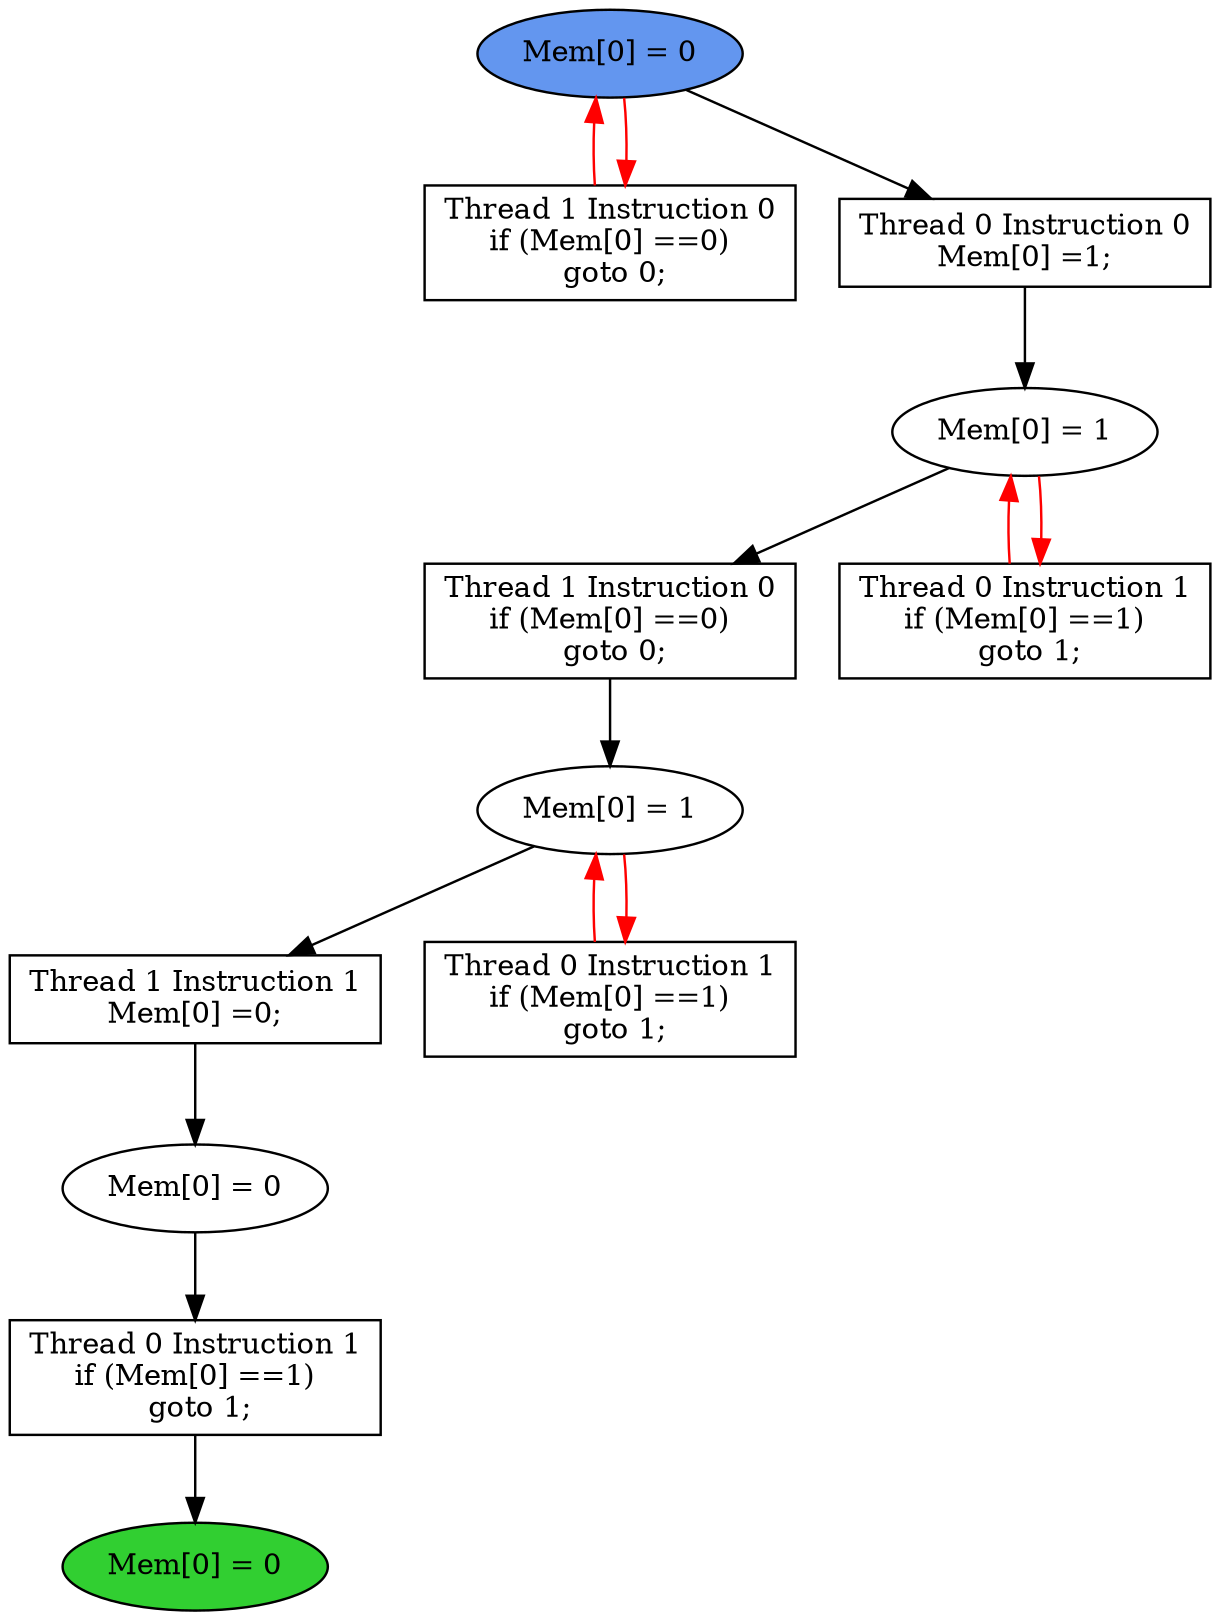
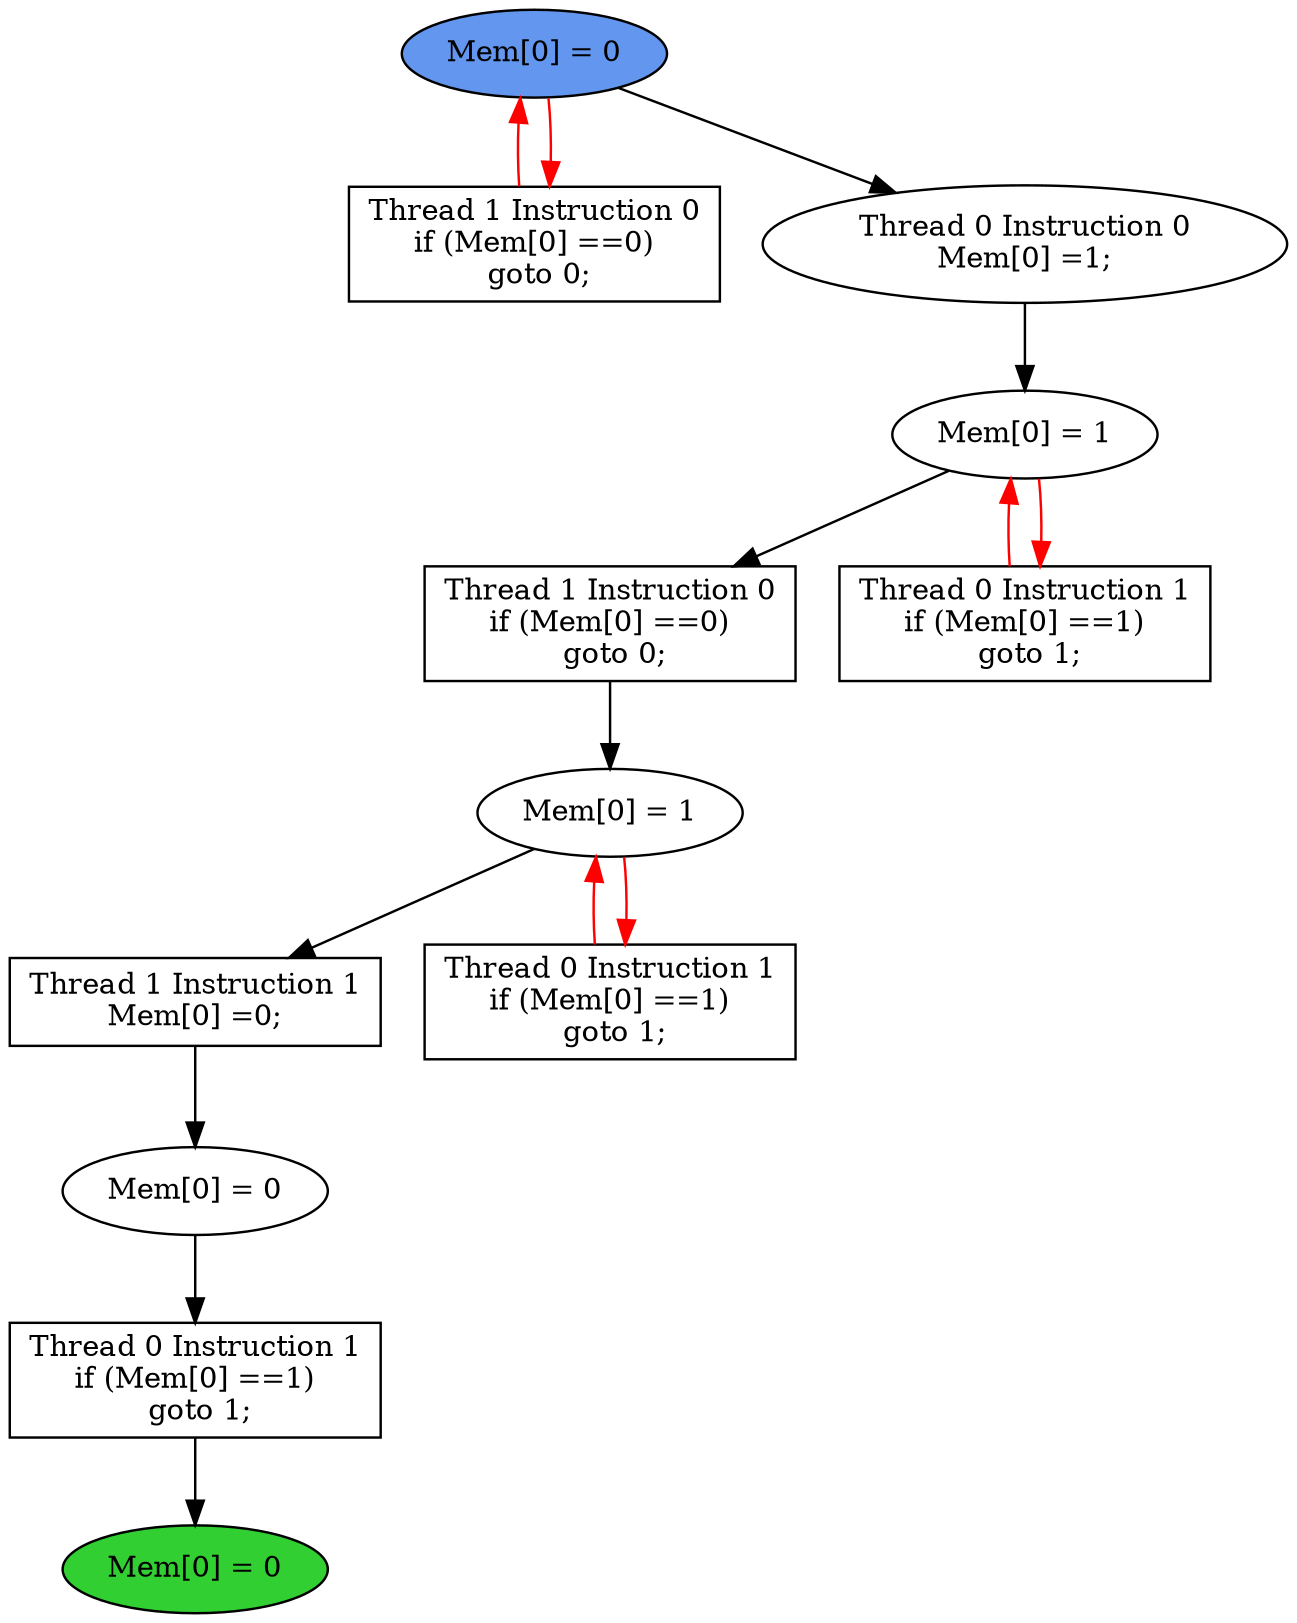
(1025, 243) -> (1025, 244)
